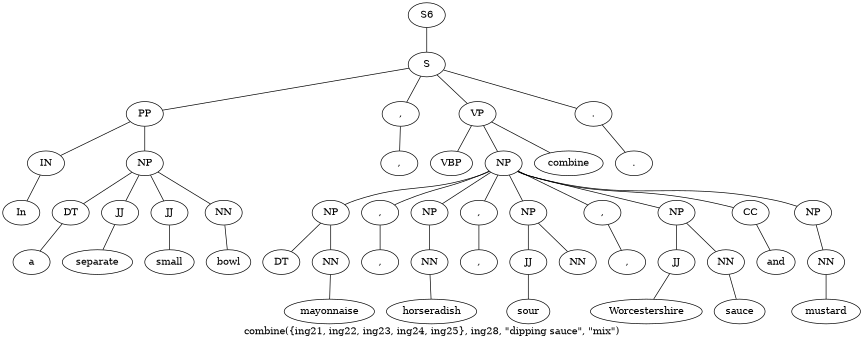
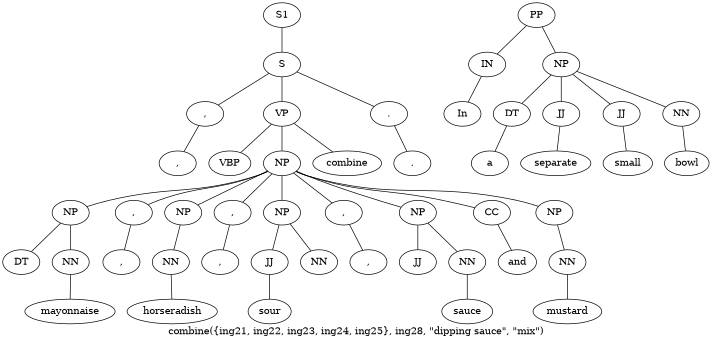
(427, 15) -> (282, 15)
(286, 89) -> none
(646, 311) -> none
